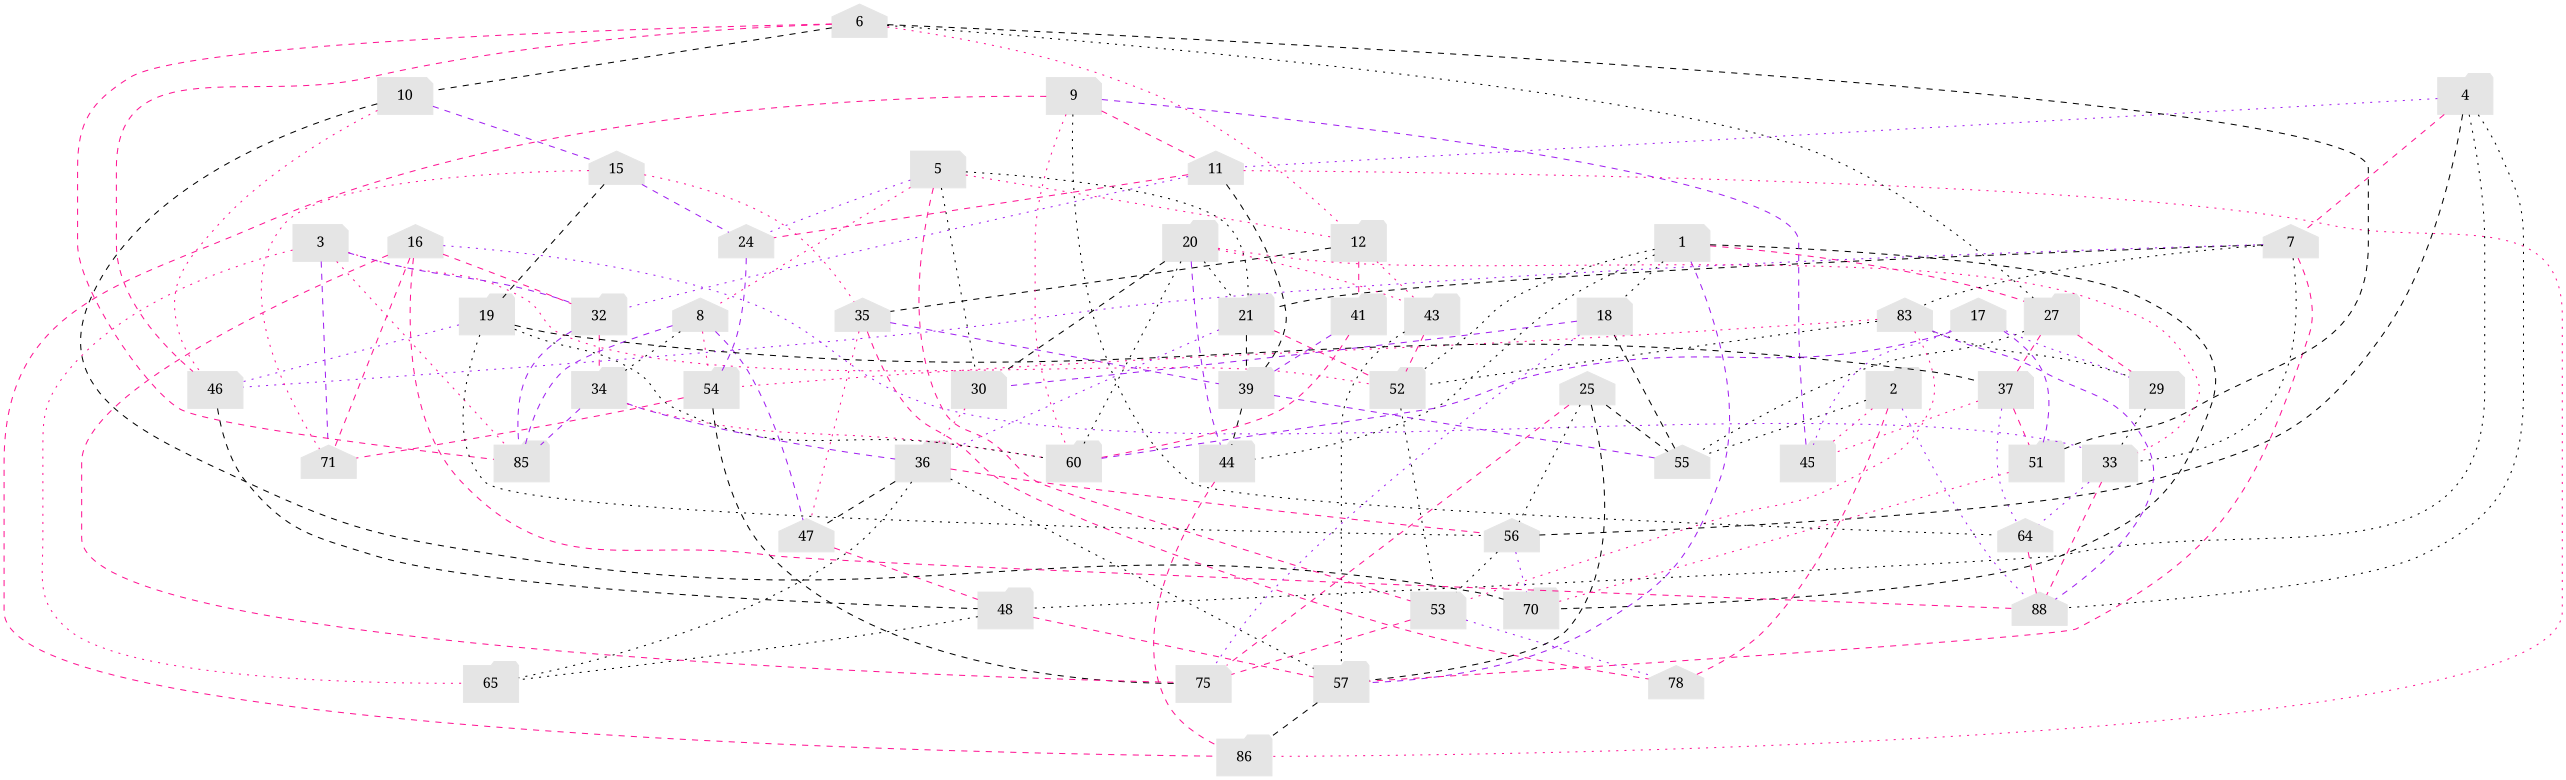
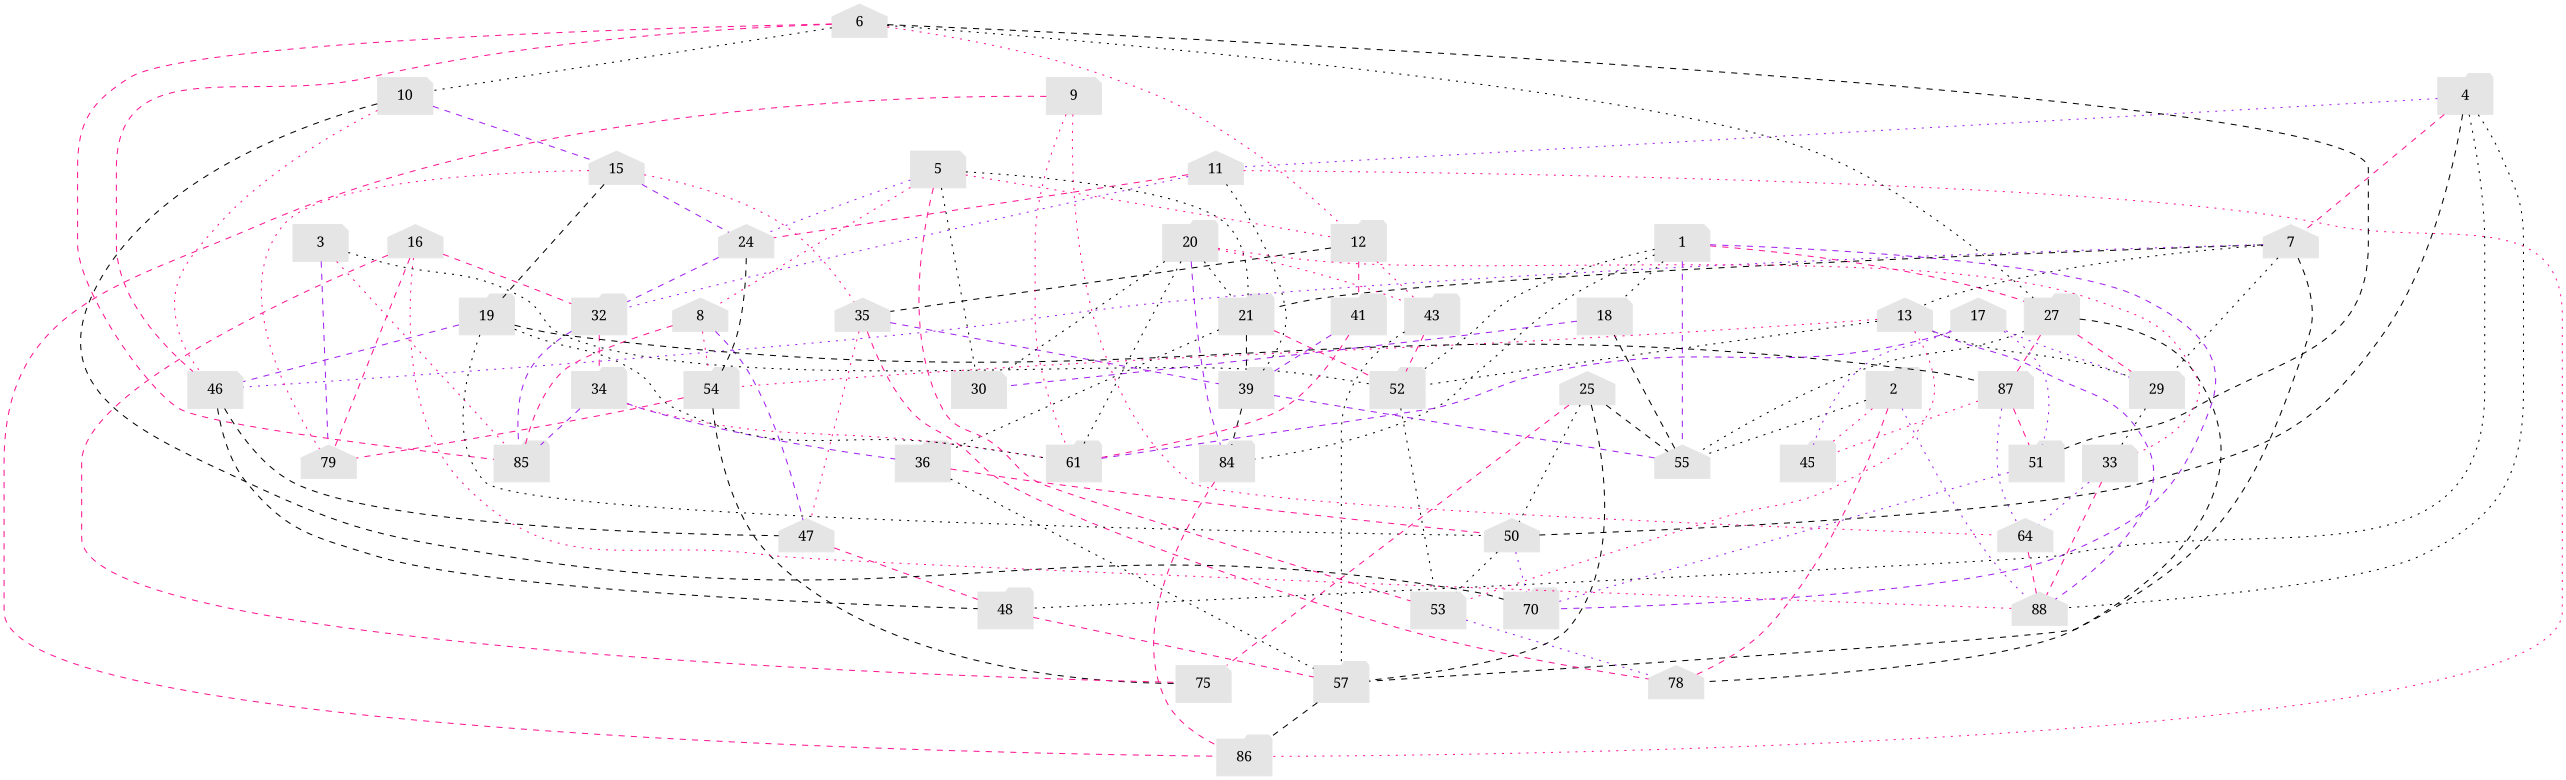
(632, 59) -> (632, 59)
(1150, 135) -> none
(1560, 159) -> none
(1276, 275) -> (1276, 275)
(460, 277) -> (673, 280)
(741, 316) -> (741, 316)
(1905, 316) -> (1905, 316)
(1081, 319) -> (1081, 319)
(653, 351) -> none
(351, 353) -> (351, 353)
(821, 370) -> (821, 370)
(561, 373) -> (561, 373)
(2046, 380) -> (2046, 380)
(1085, 390) -> (1085, 390)
(2006, 390) -> (2006, 390)
(2270, 402) -> (2226, 315)
(950, 428) -> none
(1162, 432) -> none
(2195, 444) -> (2195, 444)
(329, 463) -> (329, 463)
(1074, 463) -> (1074, 463)
(1227, 463) -> (1227, 463)
(1384, 486) -> none
(859, 504) -> (483, 521)
(1394, 507) -> (1394, 507)
(1512, 537) -> (1512, 537)
(1784, 537) -> (1784, 537)
(1681, 558) -> (1682, 339)
none -> (2158, 571)
(1109, 573) -> (1109, 573)
(1956, 641) -> (1956, 641)
(1321, 647) -> none
(491, 684) -> none
